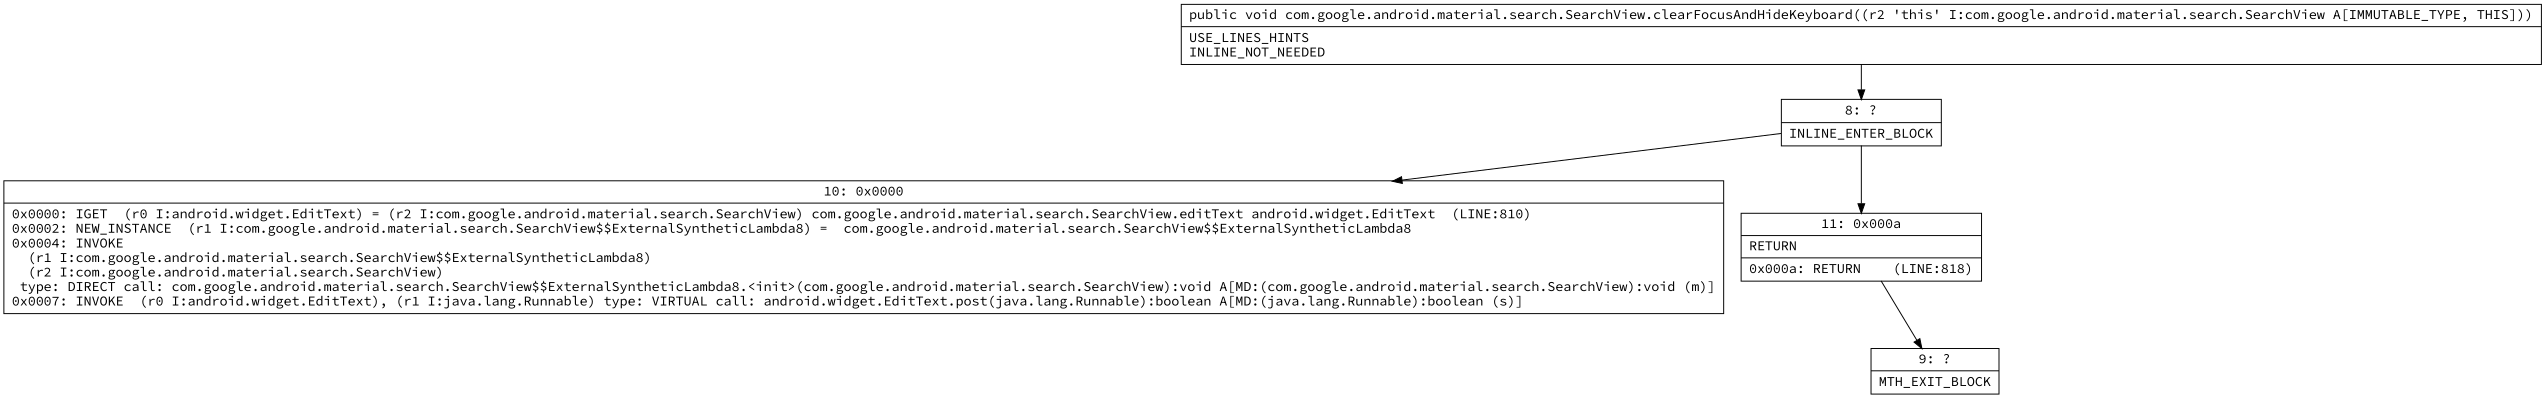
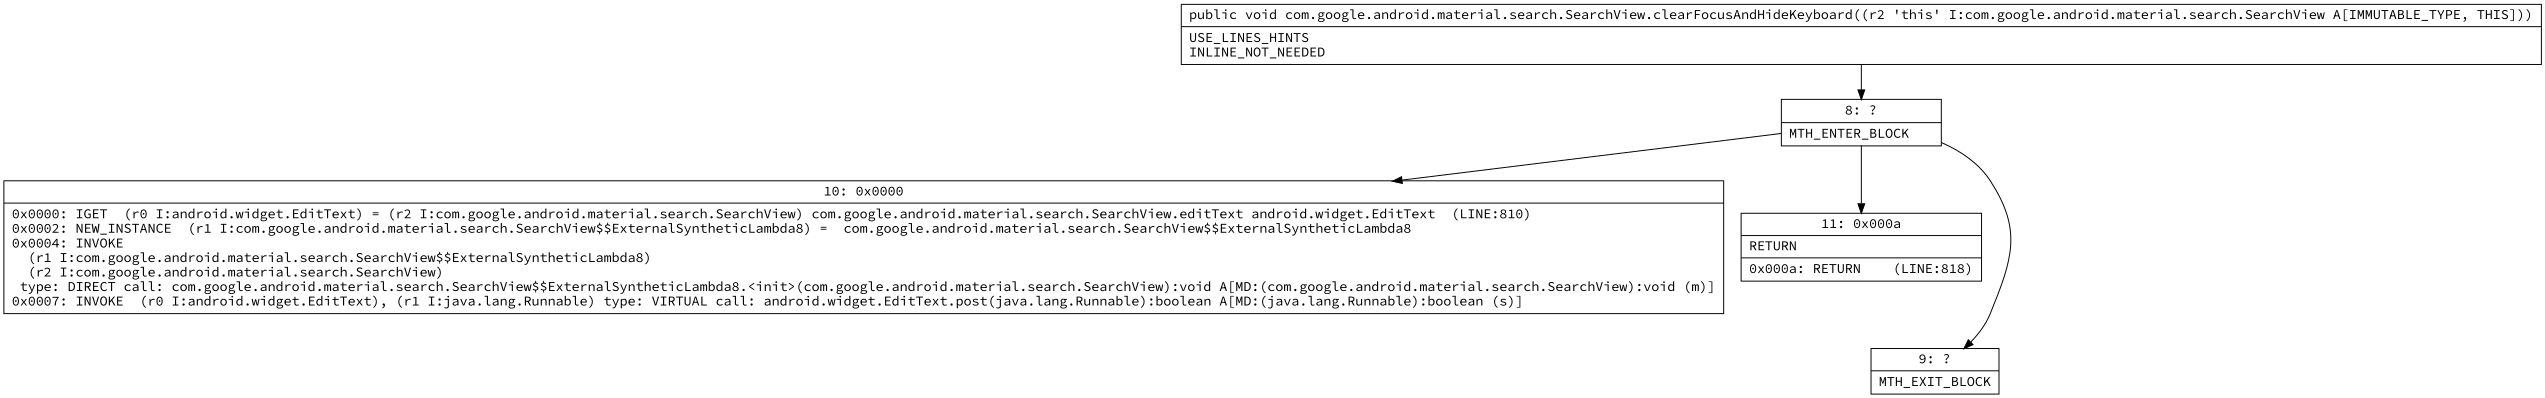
(1861, 134) -> (1849, 134)
(1899, 311) -> (2010, 233)
